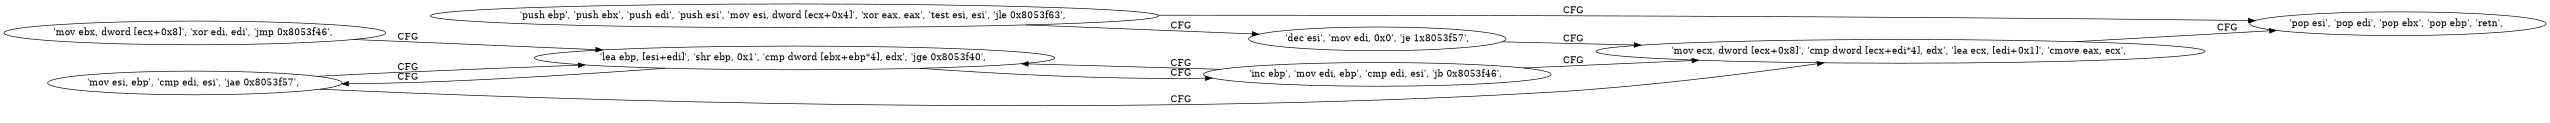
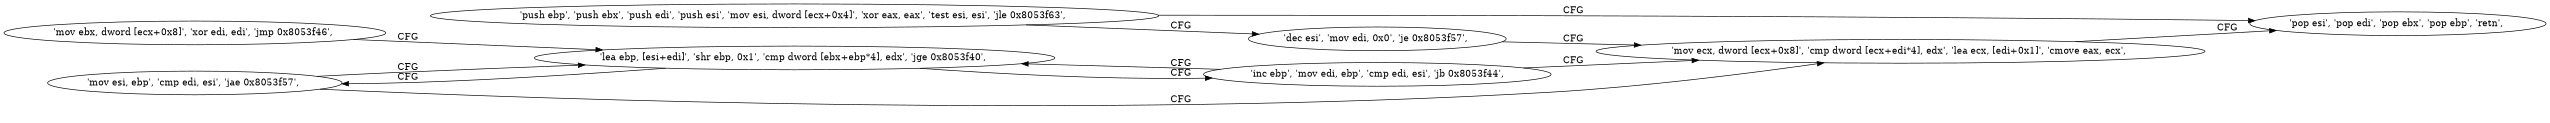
(1377, 39) -> (1377, 39)
(1377, 74) -> (1377, 74)
